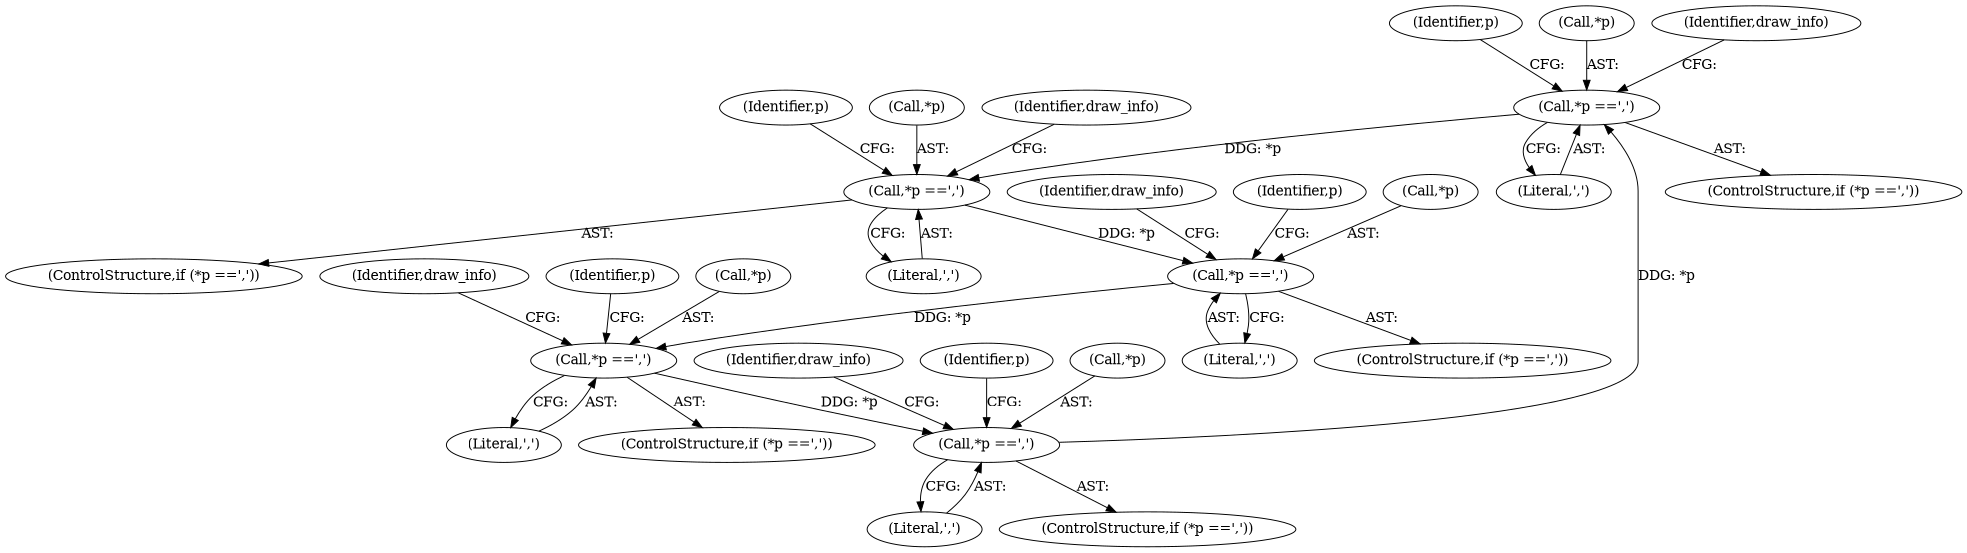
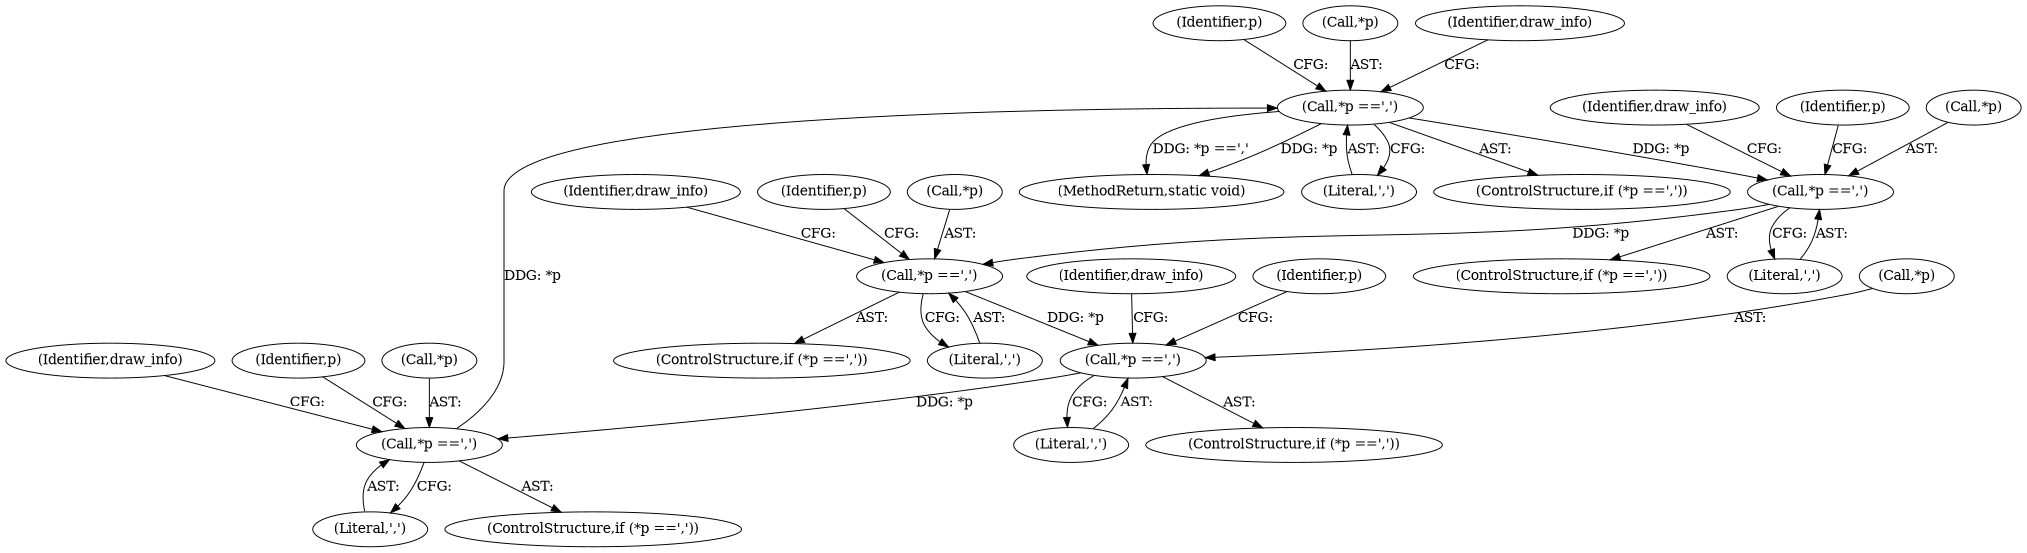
none -> (1152, 192)
